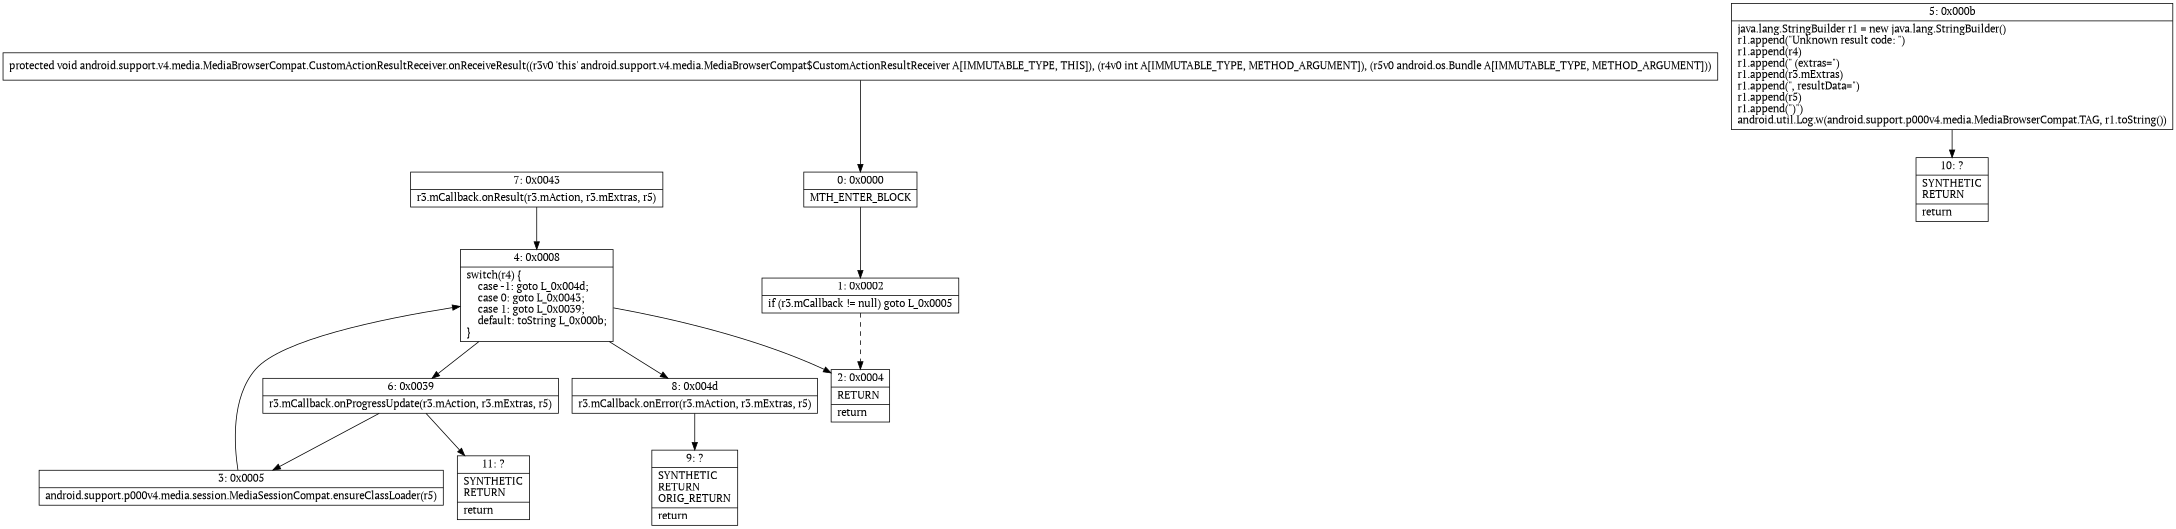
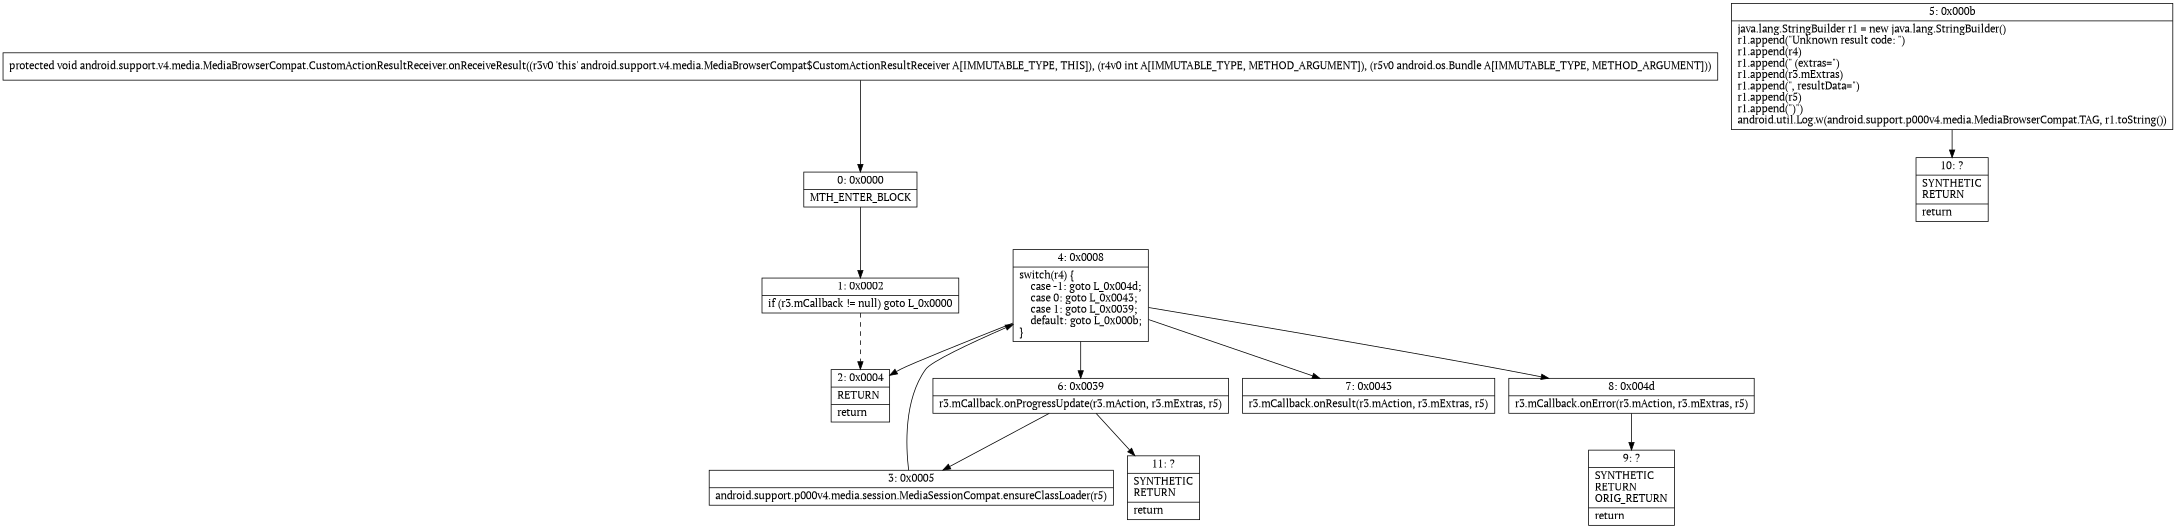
(537, 224) -> (1231, 348)
(860, 304) -> (860, 304)
(537, 321) -> (1081, 321)
